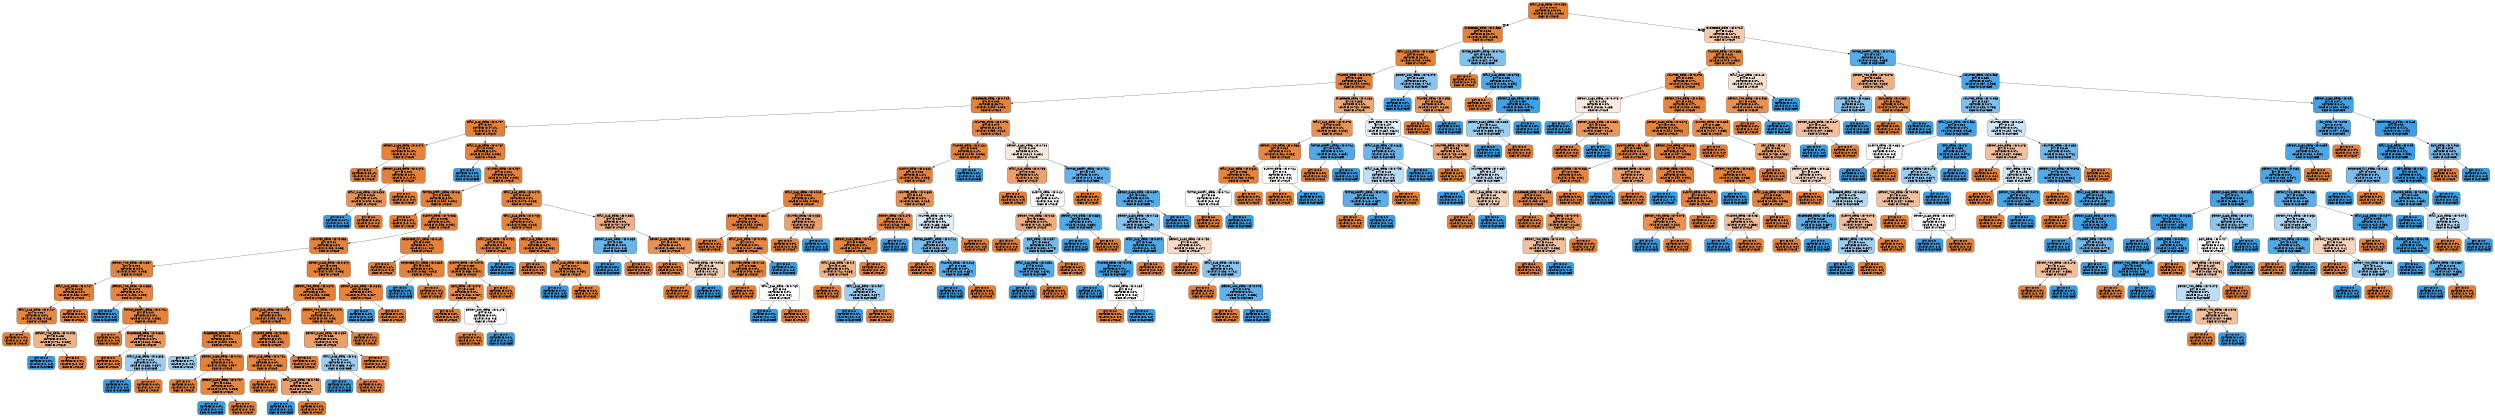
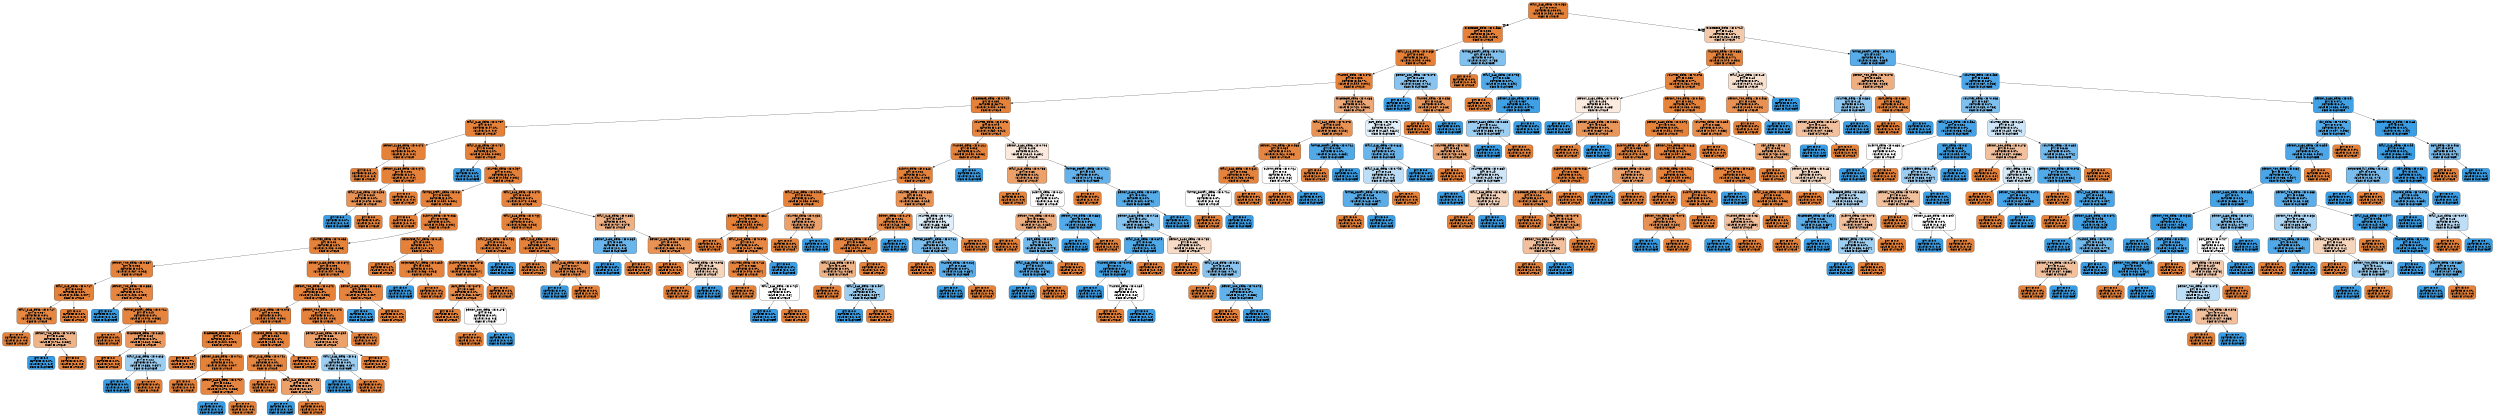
(1664, 199) -> (1664, 199)
(183, 363) -> (183, 363)
